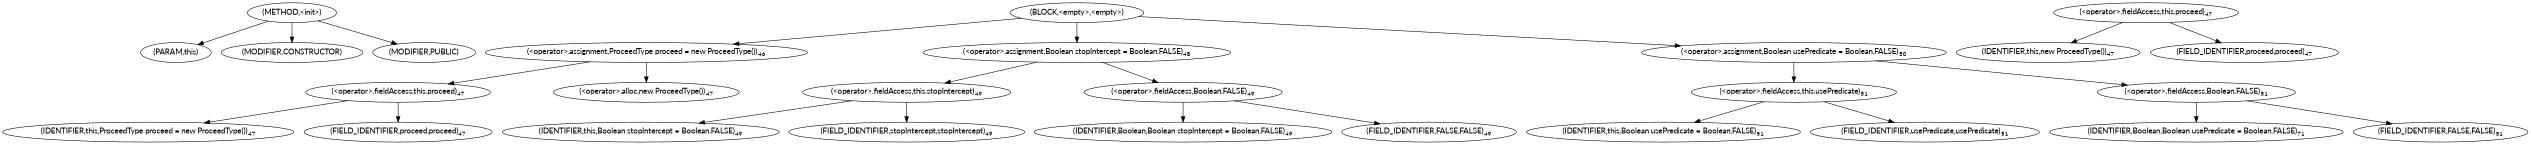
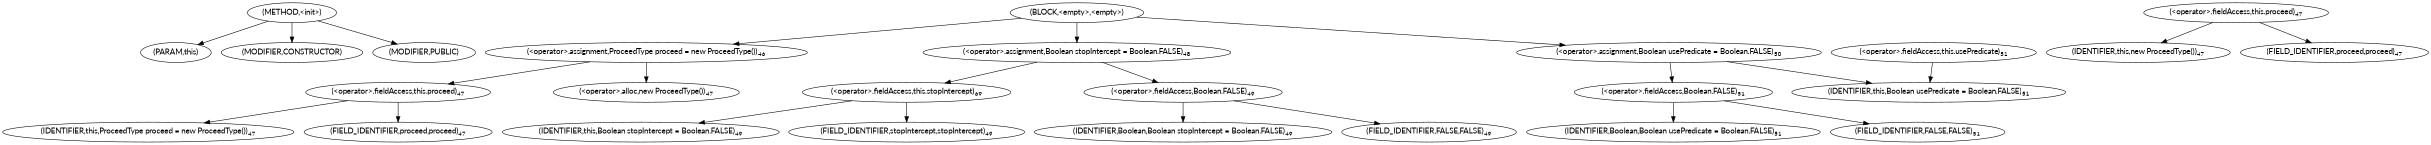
(1794, 70) -> (1797, 72)
(979, 91) -> (979, 91)
(2301, 131) -> (1778, 131)
(1925, 132) -> none
